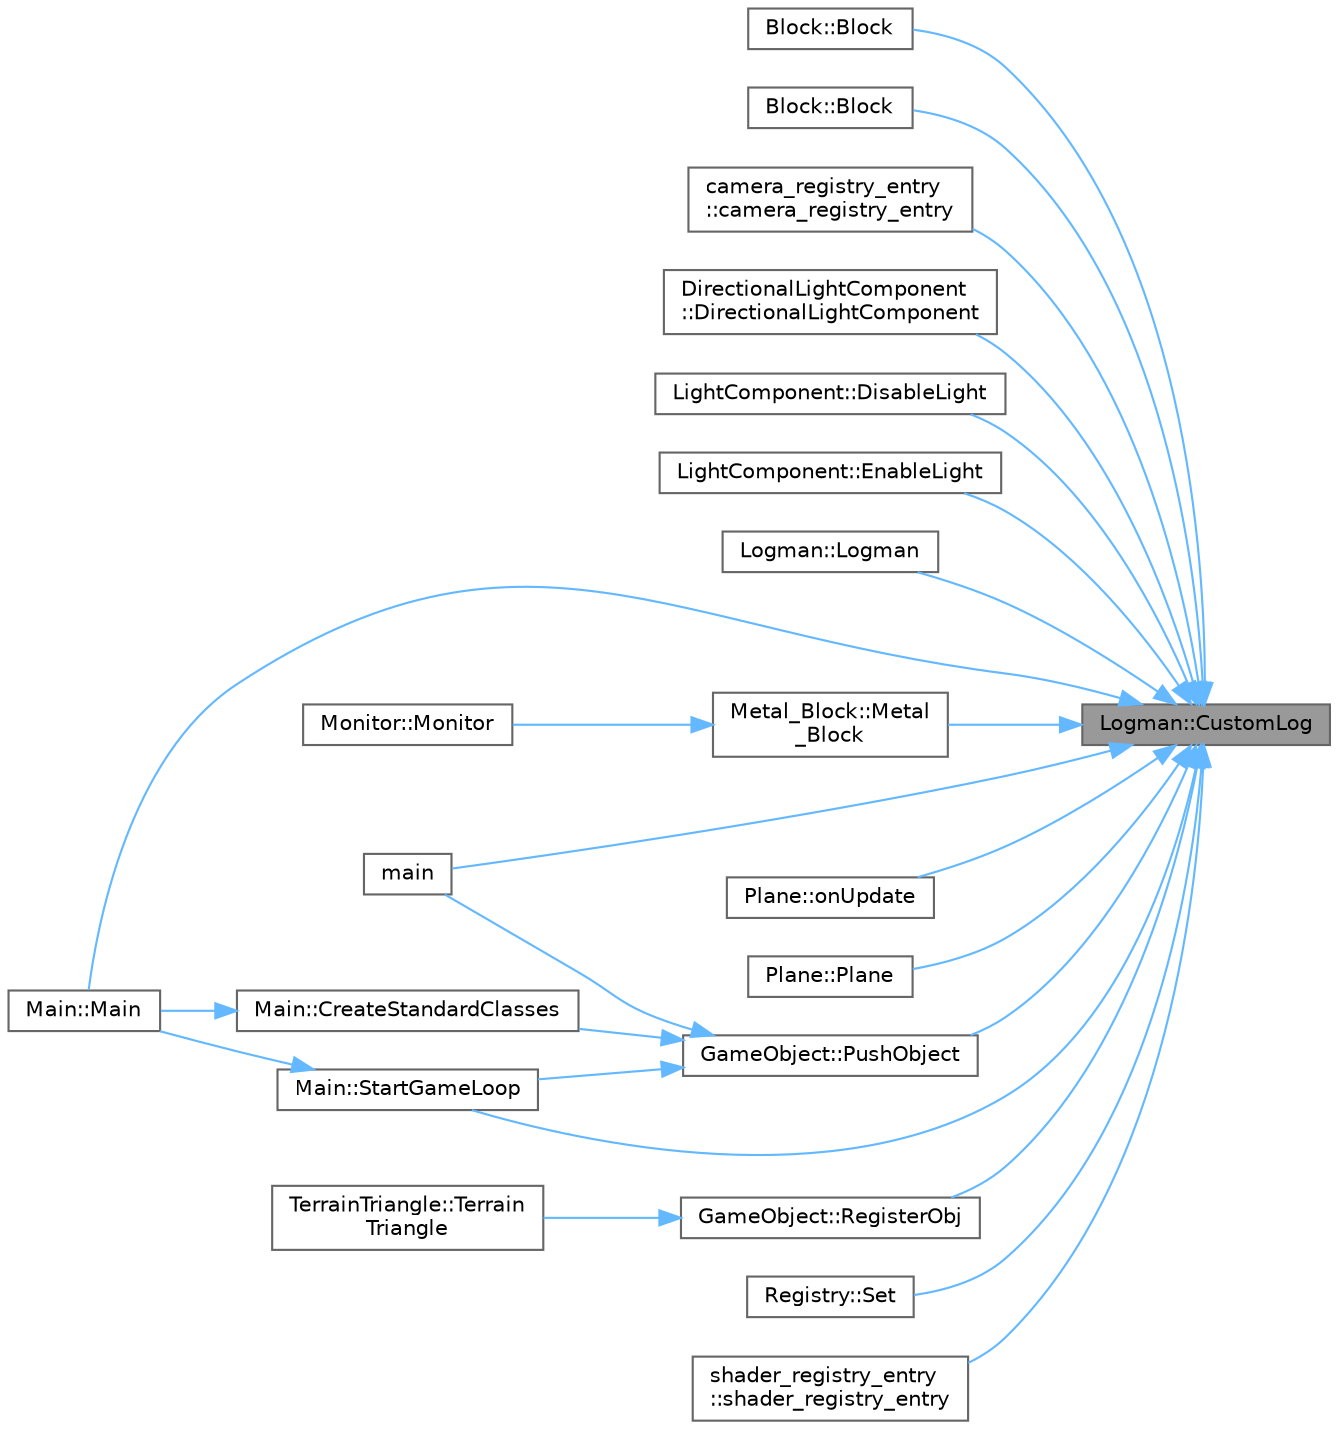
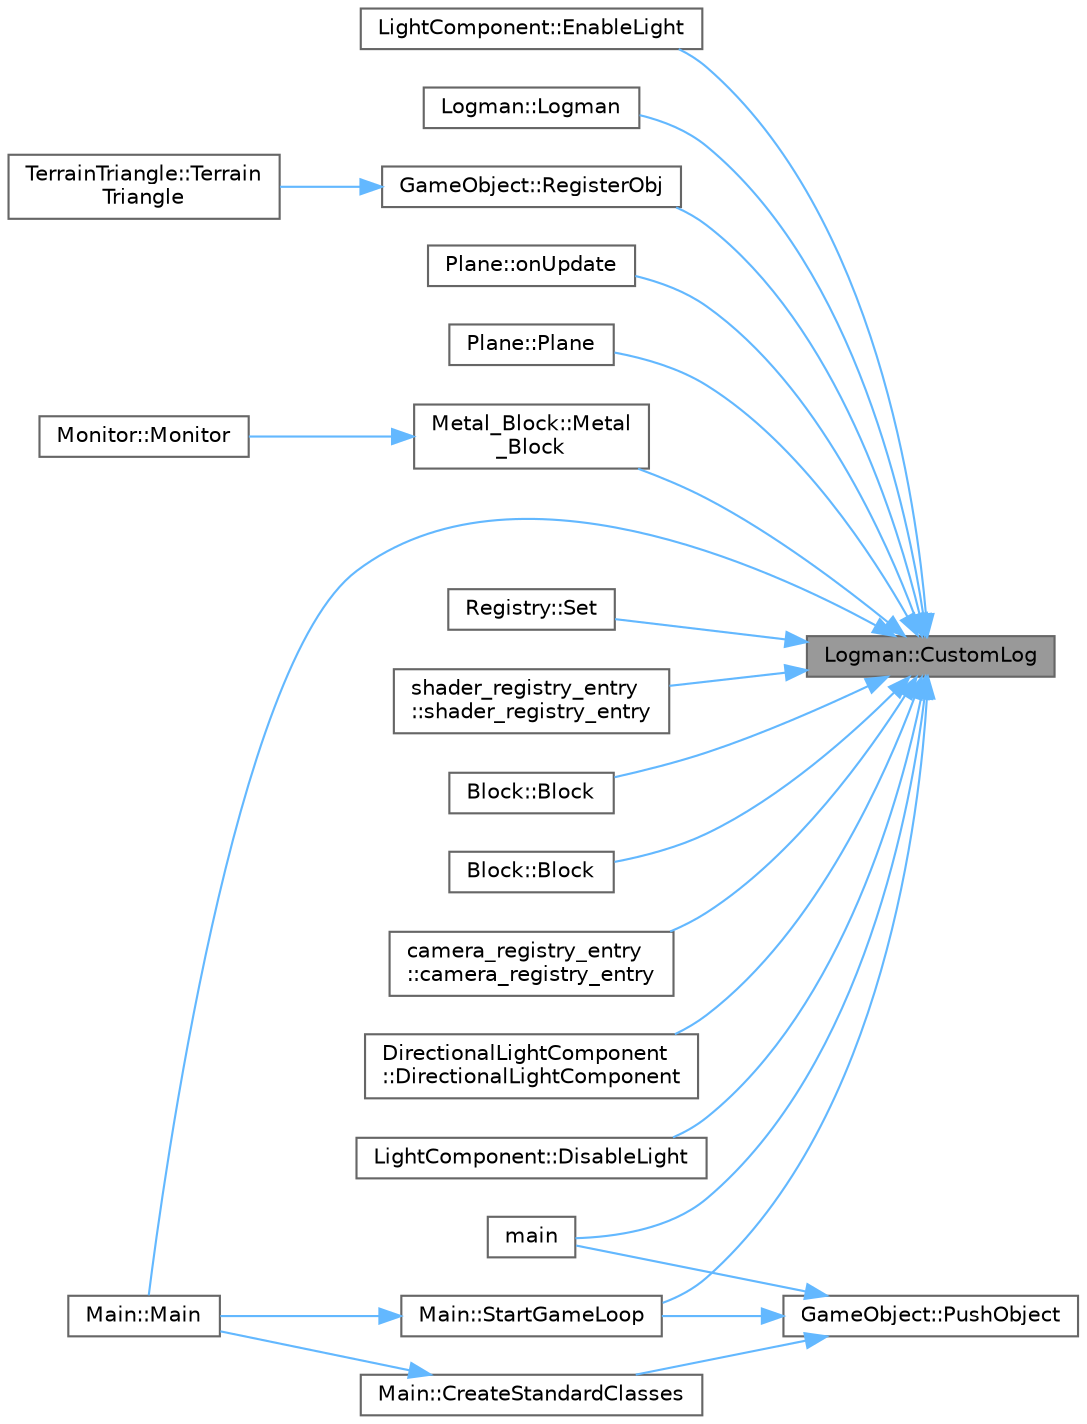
(1102, 920) -> none
